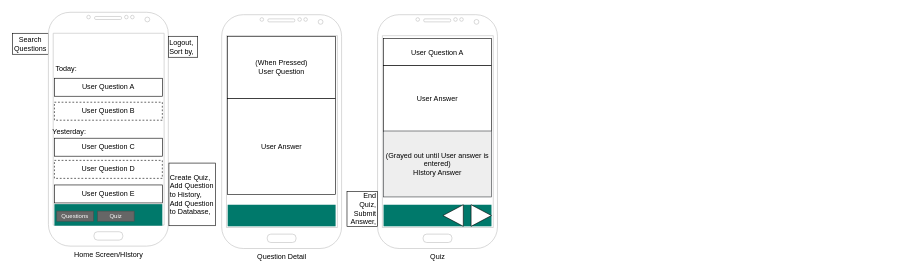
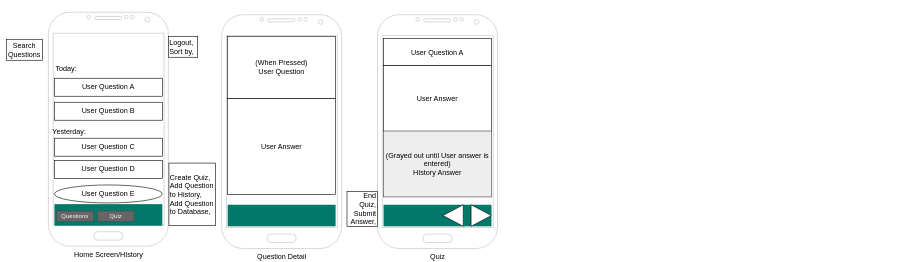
(30, 44) -> (24, 50)
(108, 111) -> (108, 111)
(108, 170) -> (108, 170)
(108, 194) -> (108, 194)
